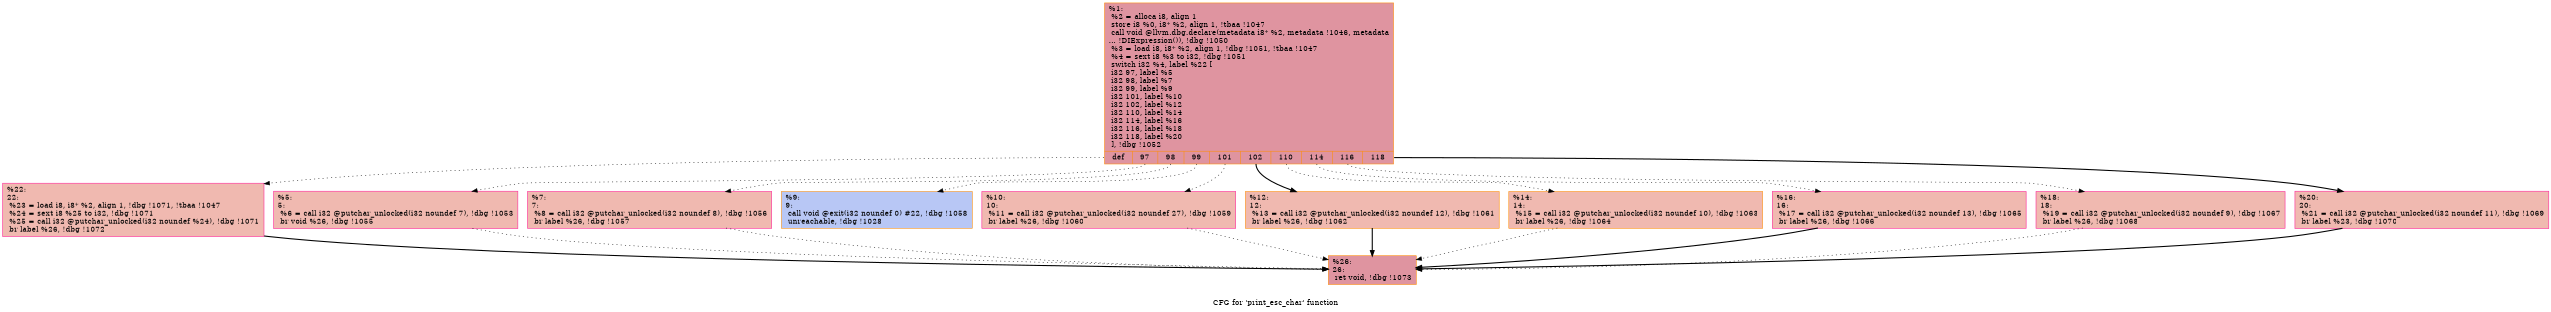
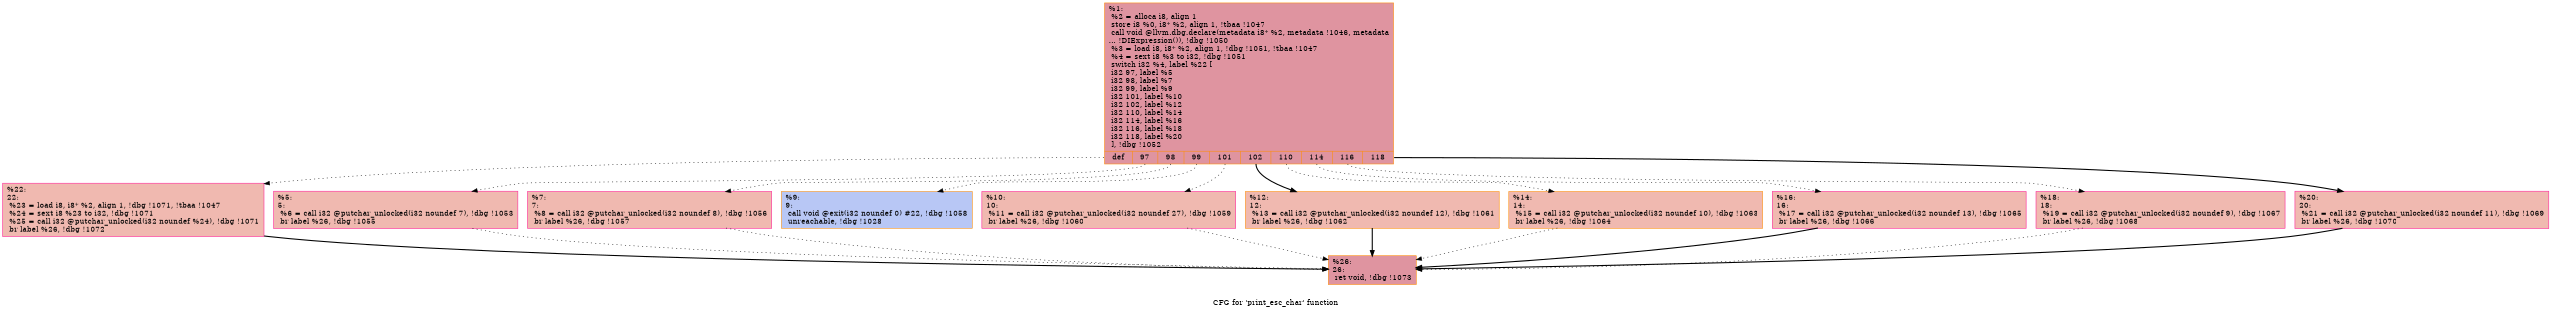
(81, 214) -> (81, 214)
(326, 222) -> (327, 222)
(2348, 222) -> (2348, 222)
